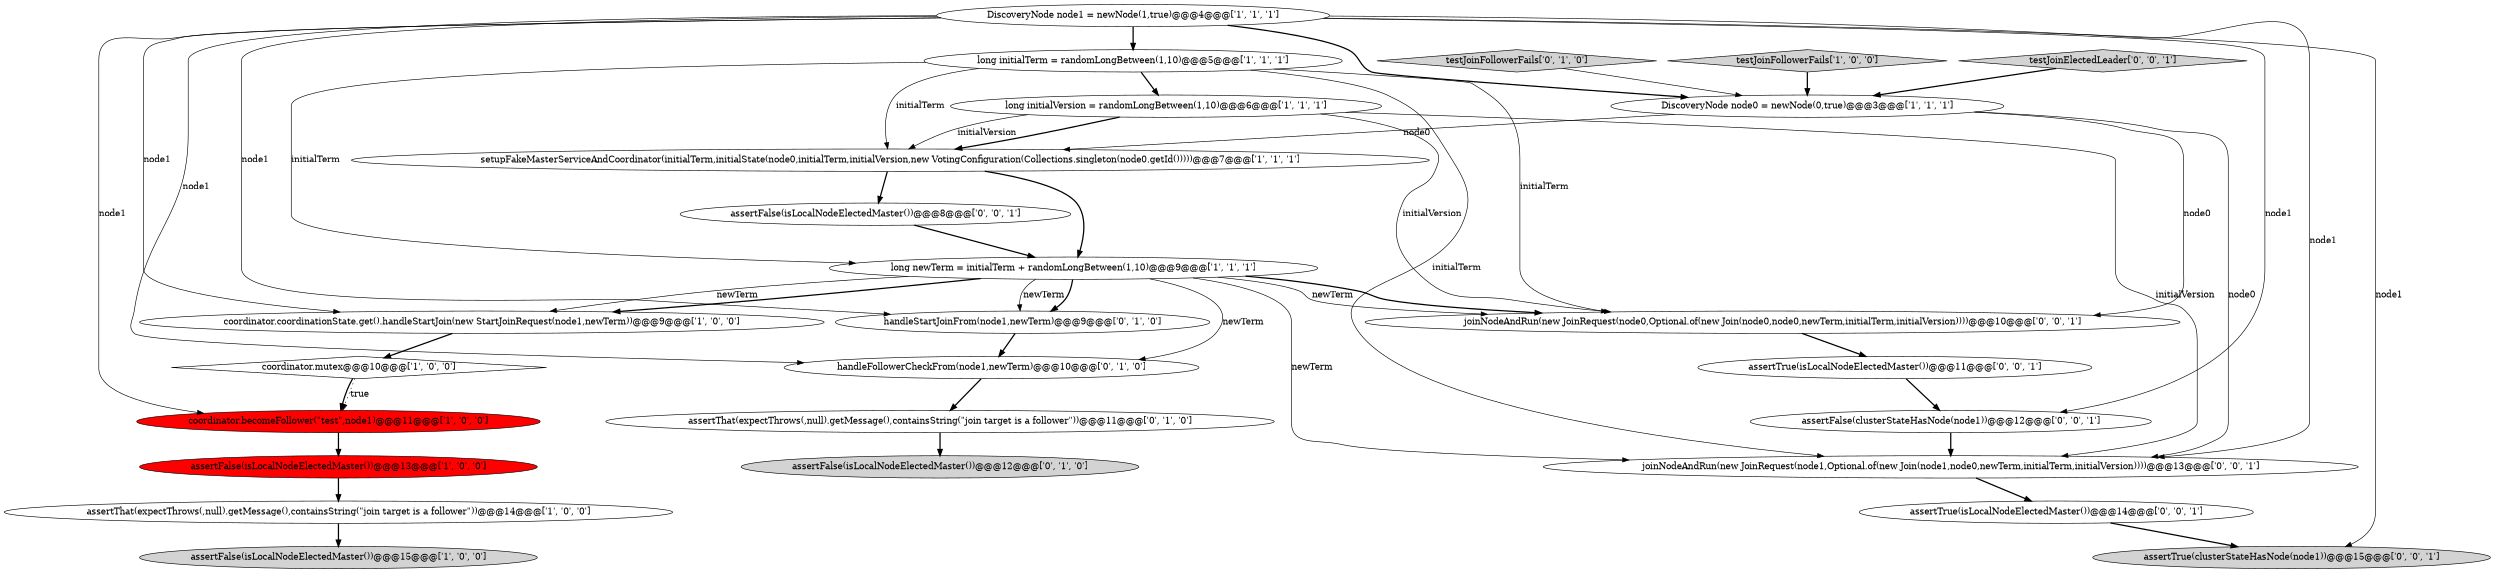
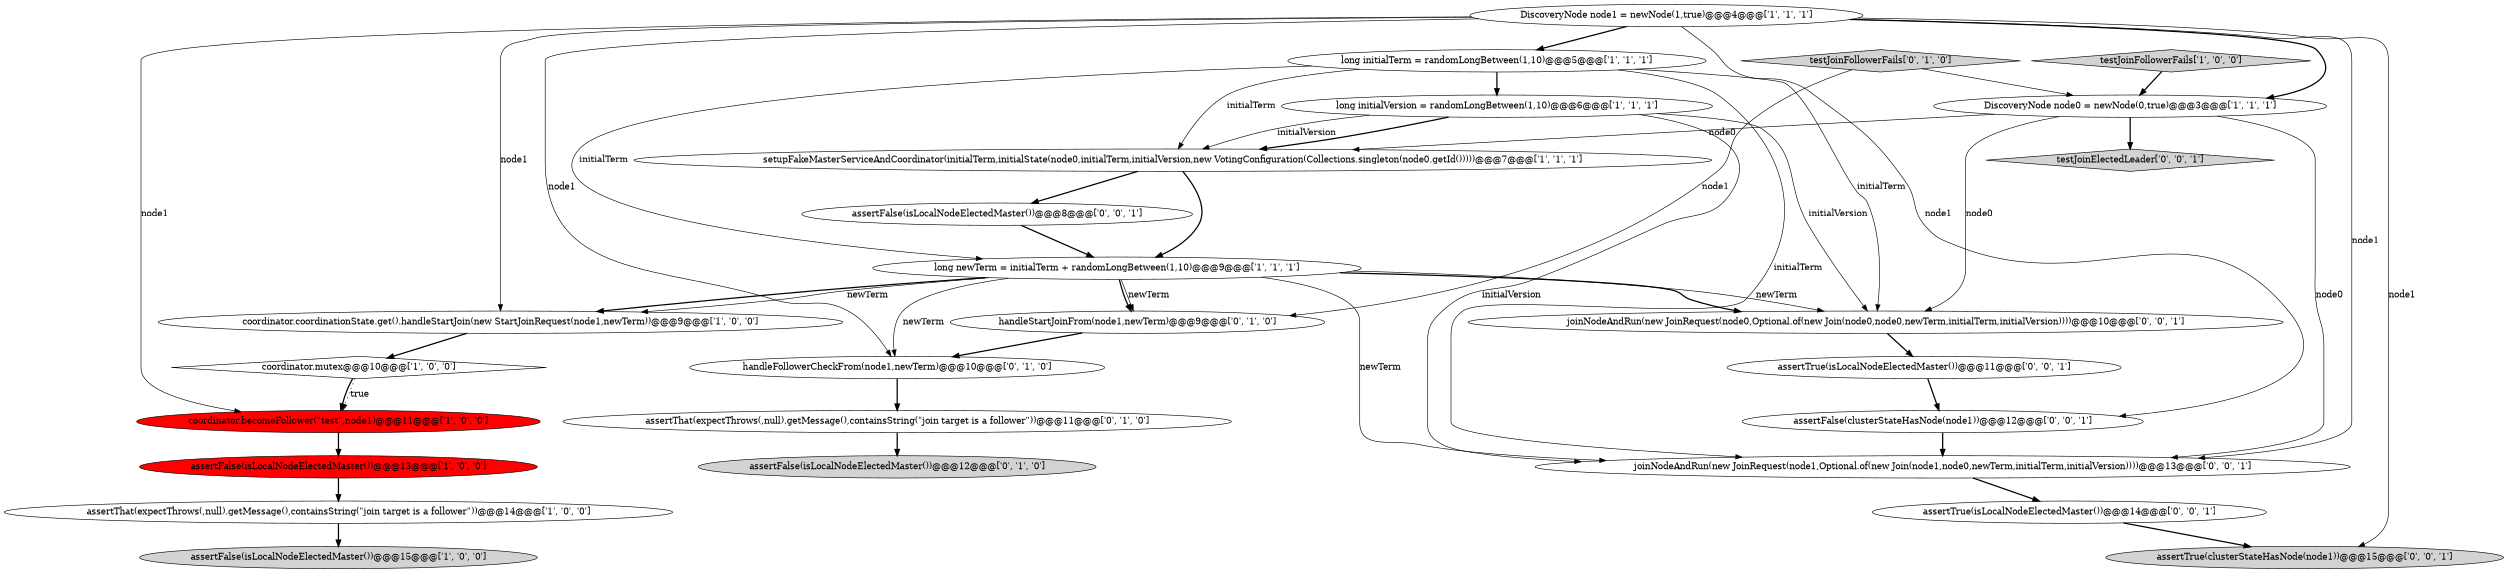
(1968, 82) -> (2130, 130)
(242, 139) -> (1599, 241)
